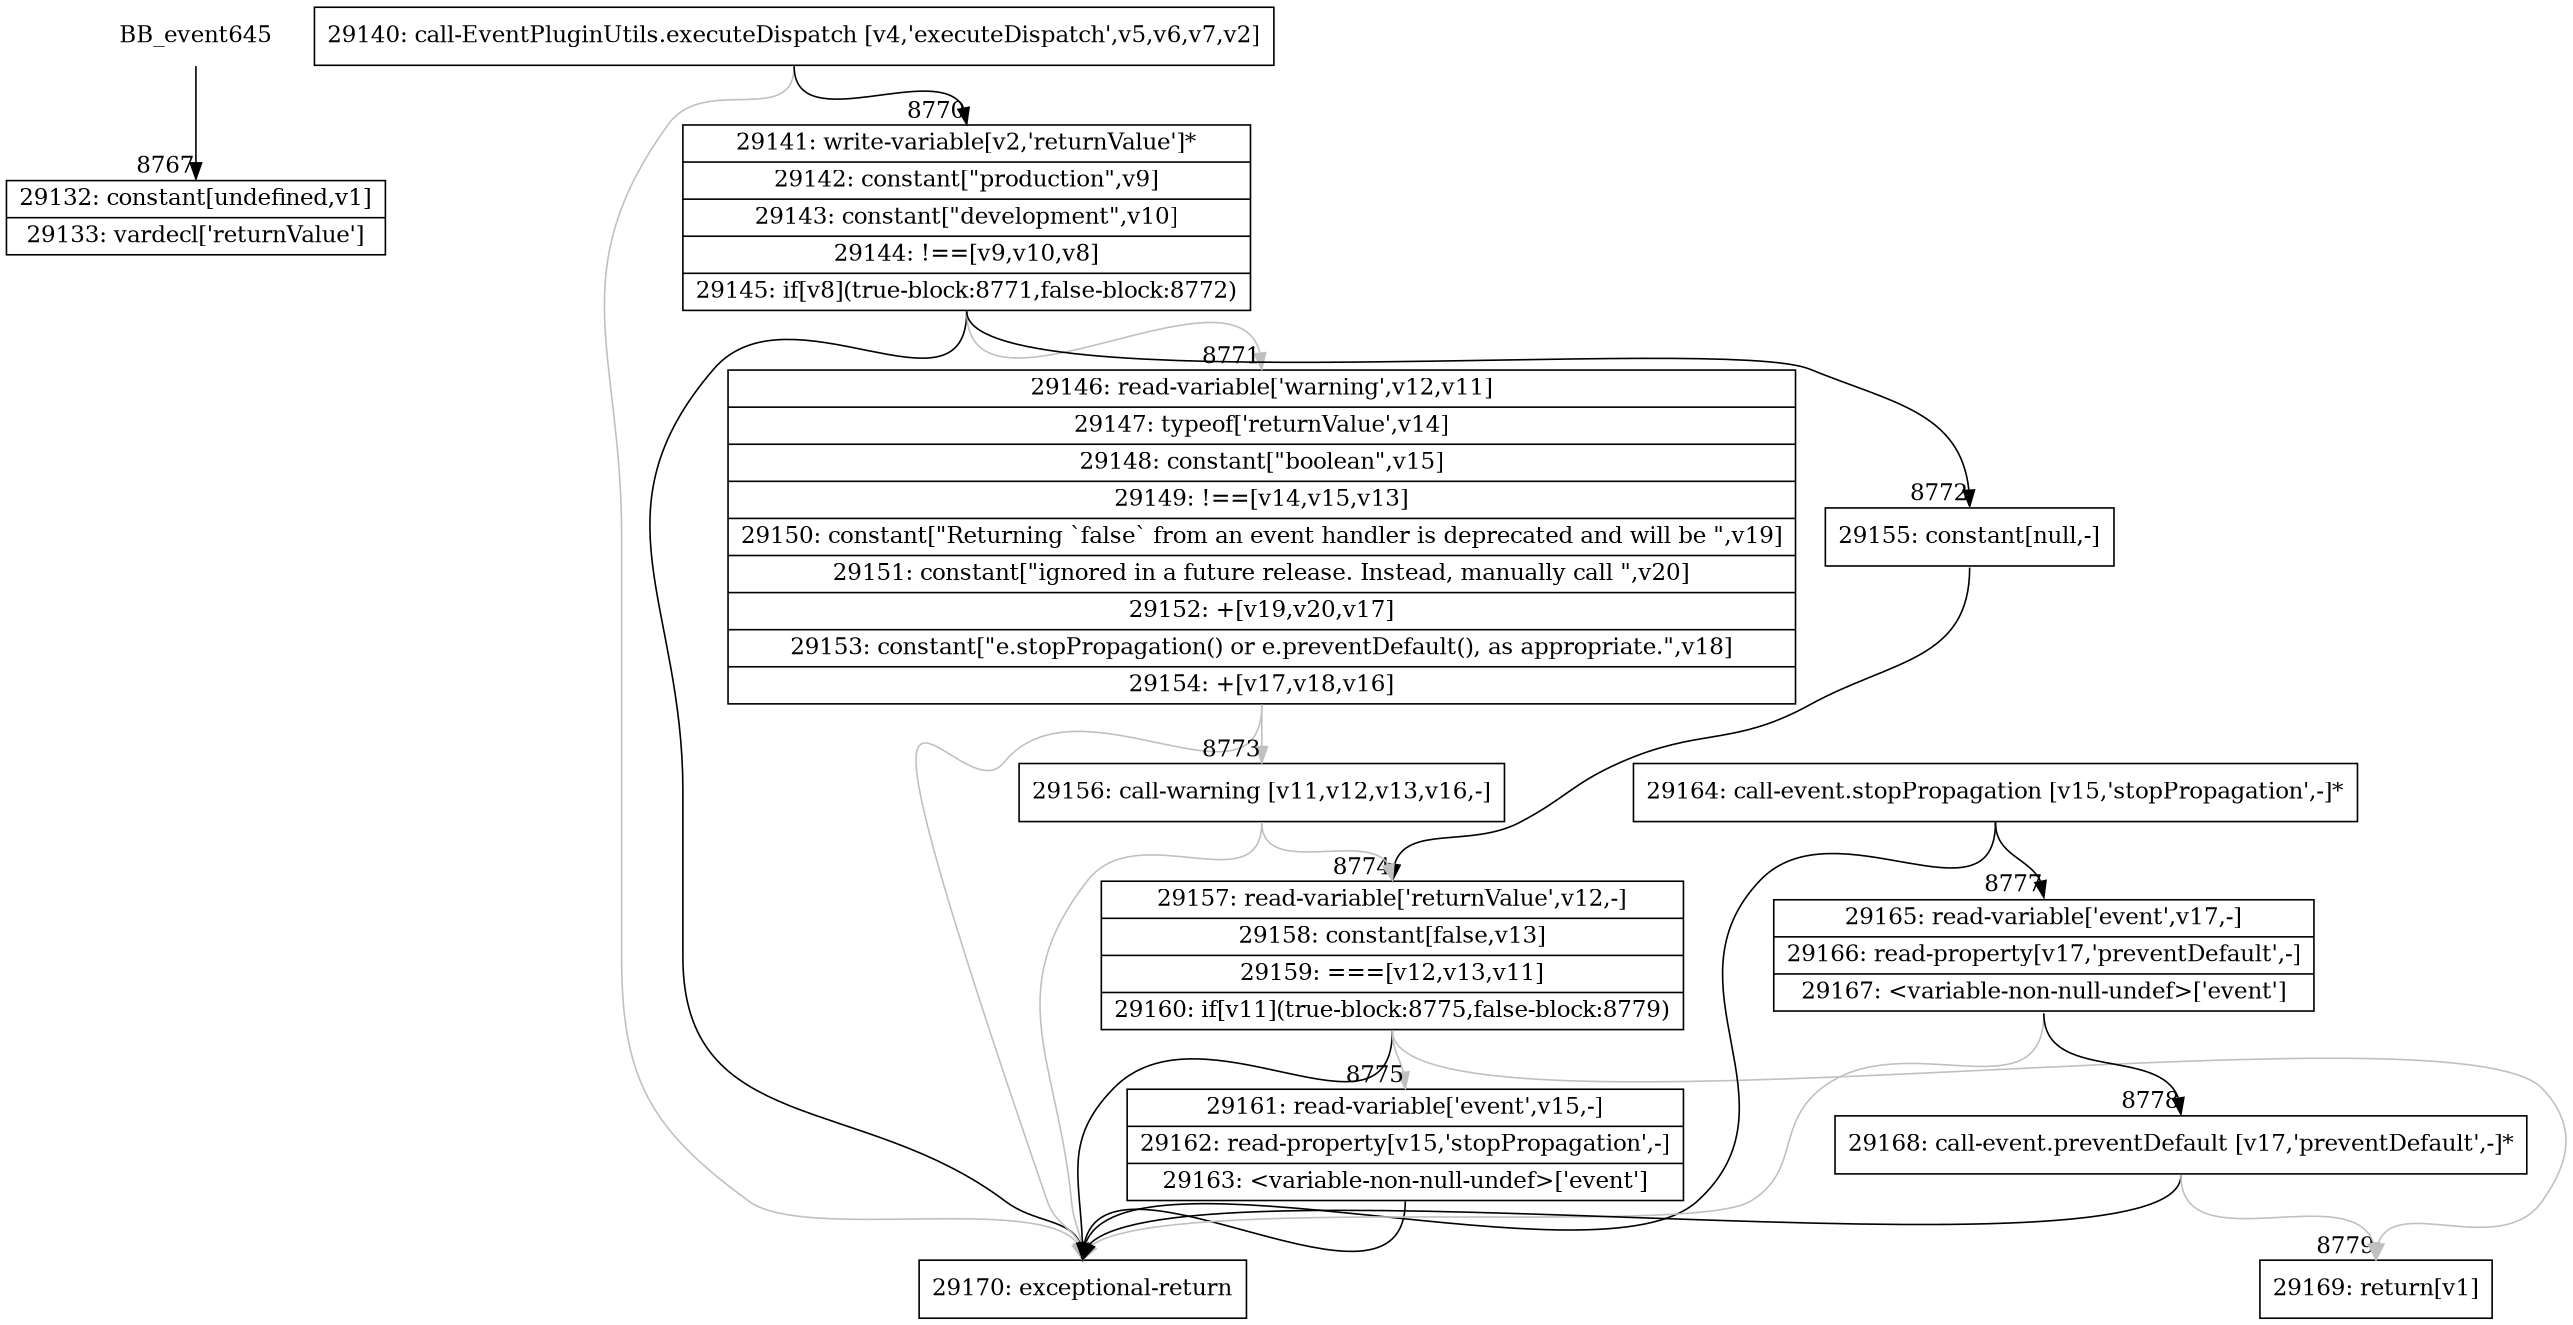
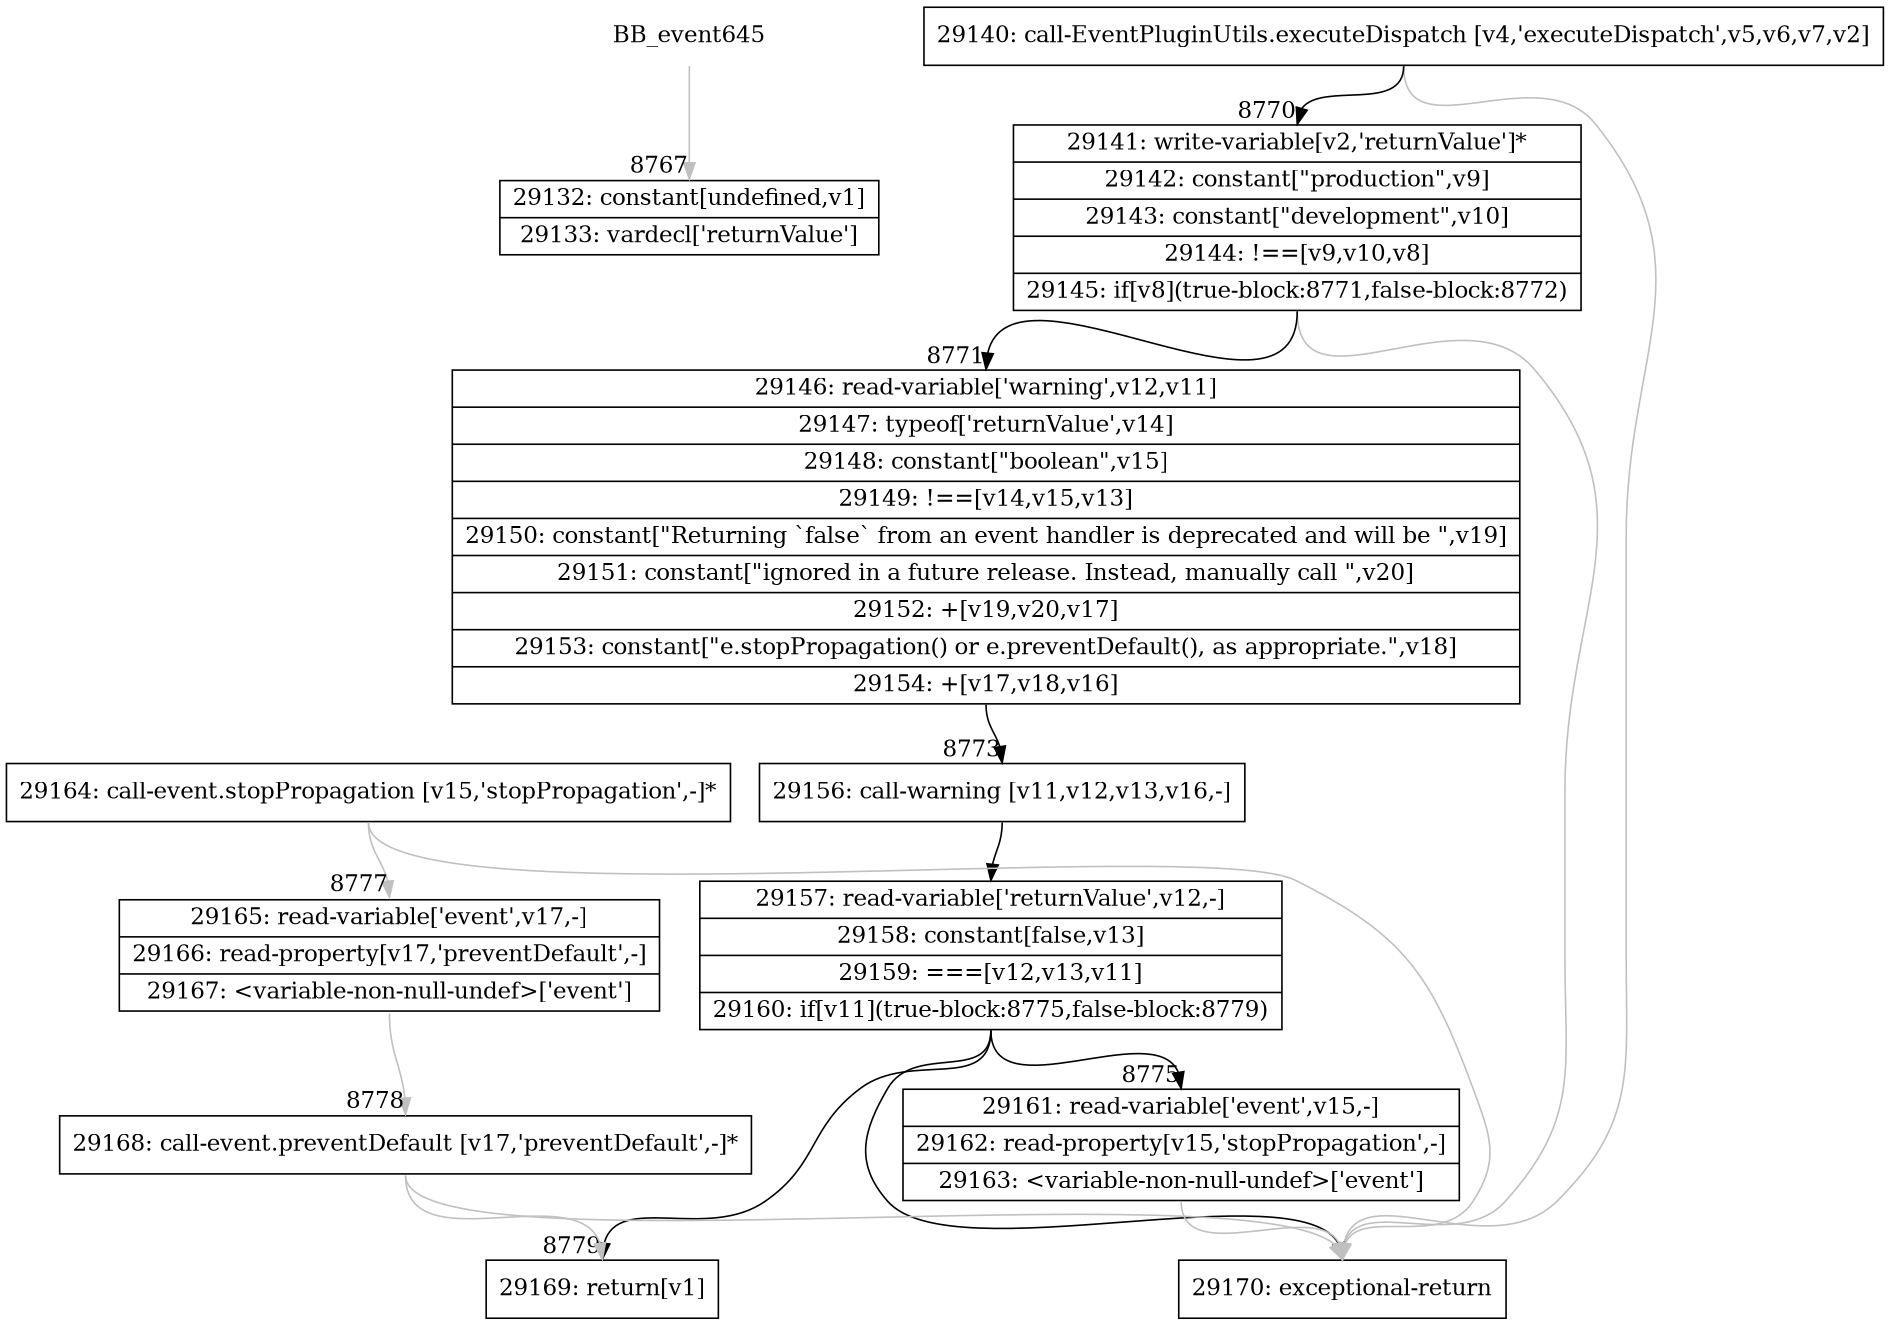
(196, 114) -> (689, 114)
(1106, 342) -> (1149, 342)
(1970, 537) -> none
(1262, 726) -> (991, 726)
(682, 769) -> (1568, 735)
(926, 815) -> none
(1319, 852) -> (999, 844)
(2013, 855) -> (375, 853)
(1047, 957) -> none
(1397, 1055) -> (1078, 1061)
(2079, 1056) -> (395, 1056)
(2151, 1063) -> (809, 1153)
(1712, 1183) -> (1098, 867)
(1723, 1208) -> none
(1722, 1220) -> (867, 1218)
(1252, 1232) -> (1245, 1232)
